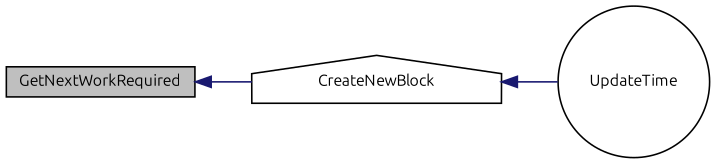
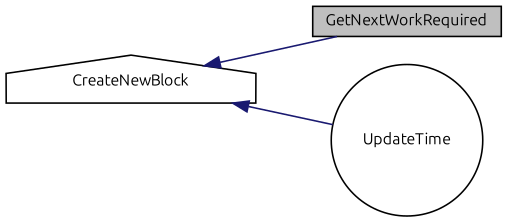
(232, 82) -> (279, 49)
